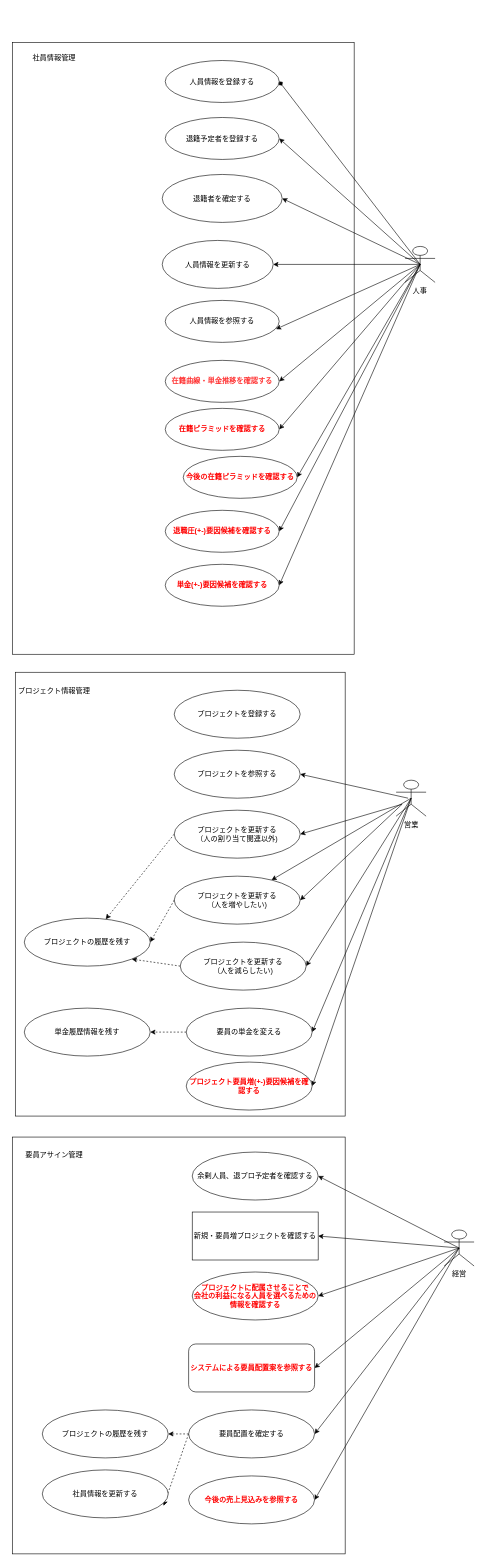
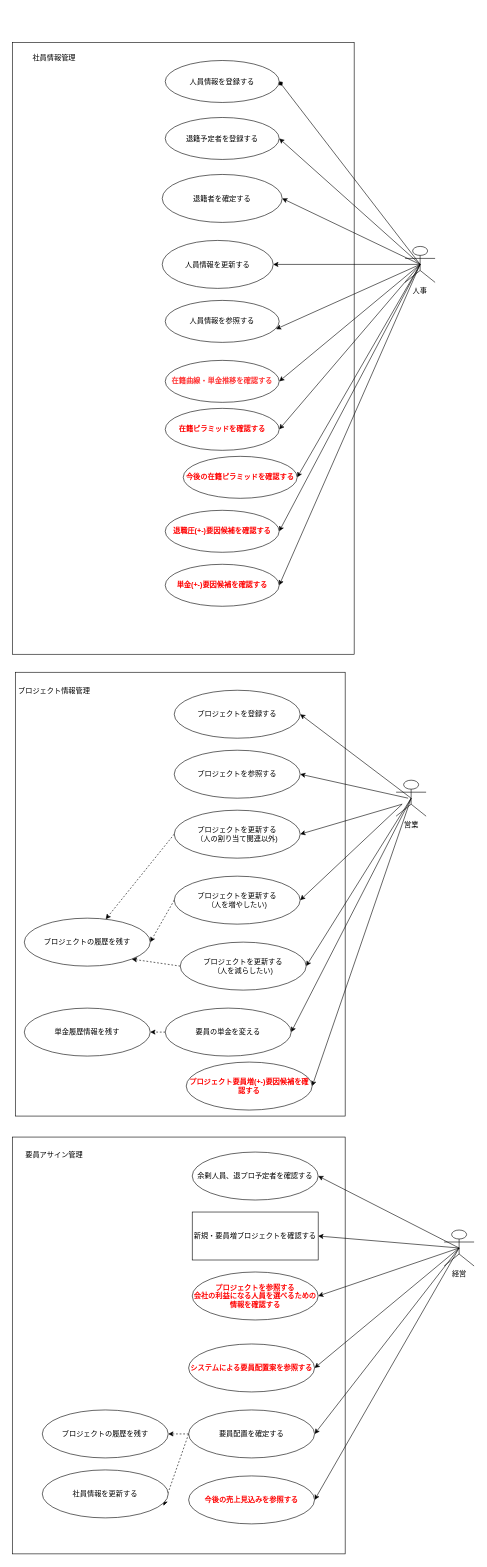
(335, 843) -> (356, 757)
(249, 1032) -> (228, 1032)
(255, 1296) -> (255, 1296)
(252, 1368) -> (252, 1368)
